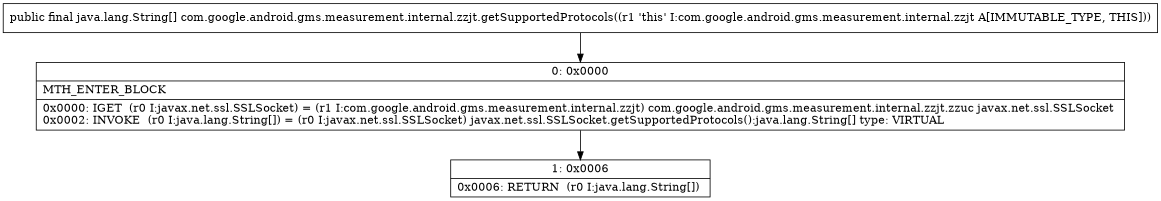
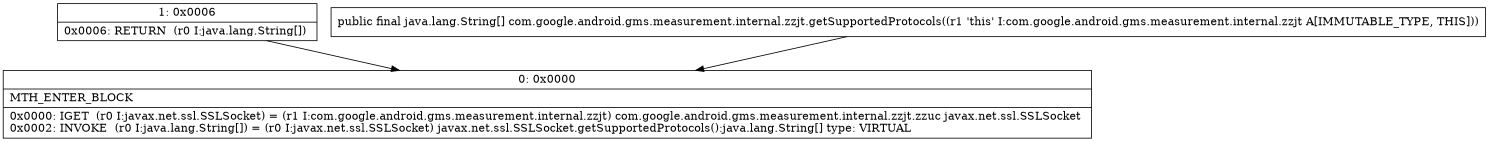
(580, 141) -> (329, 55)
